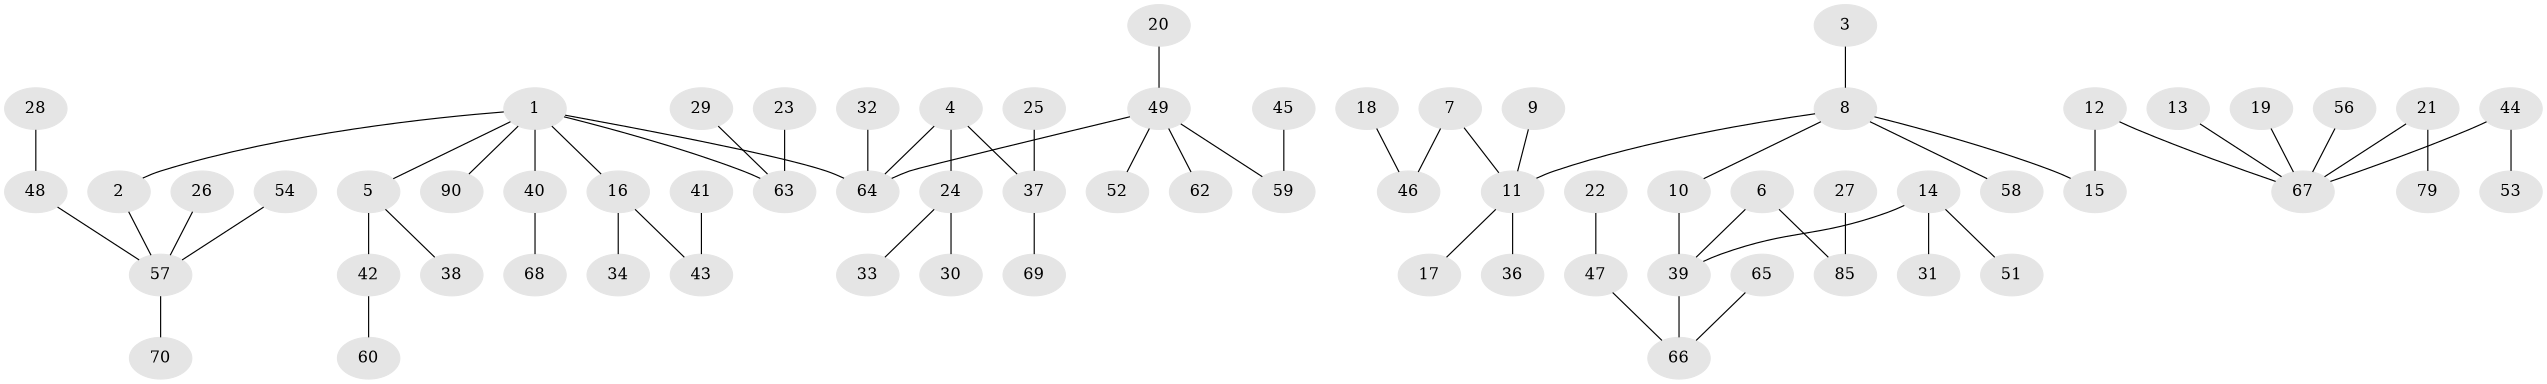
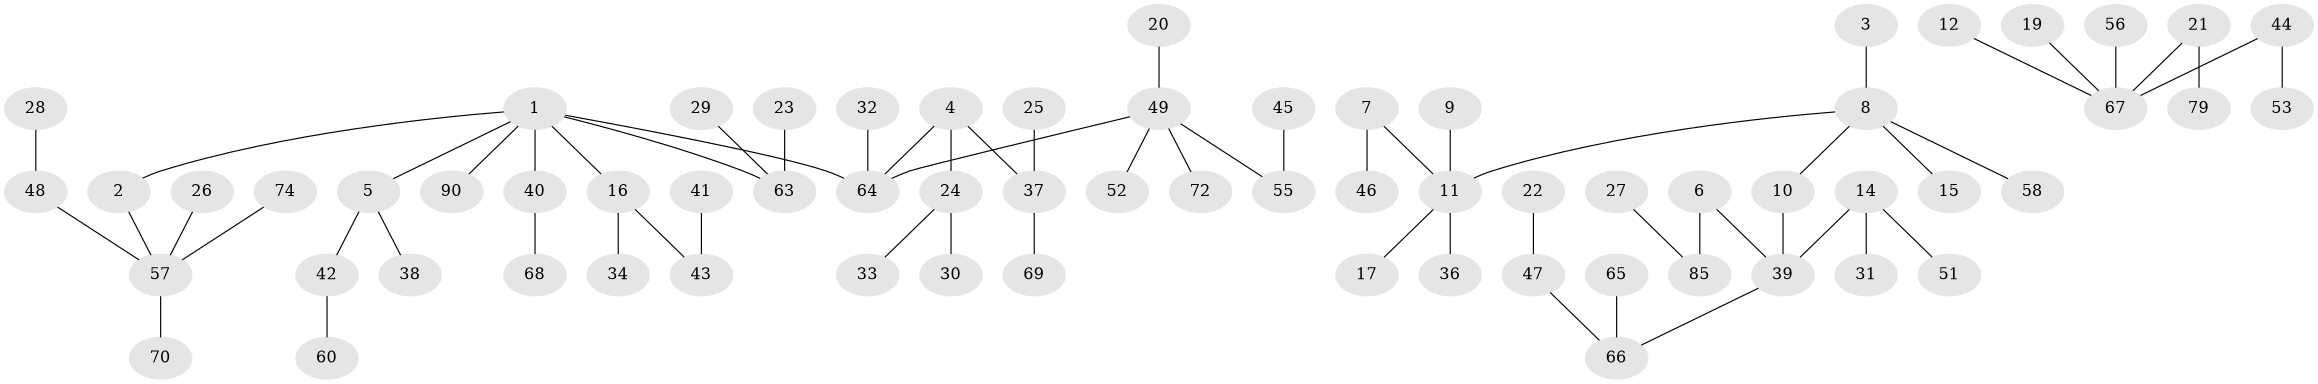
(1367, 109) -> none
(2178, 109) -> none
(2095, 150) -> none
(285, 192) -> (285, 192)
(1201, 192) -> (1201, 192)
(1284, 192) -> (1284, 192)
